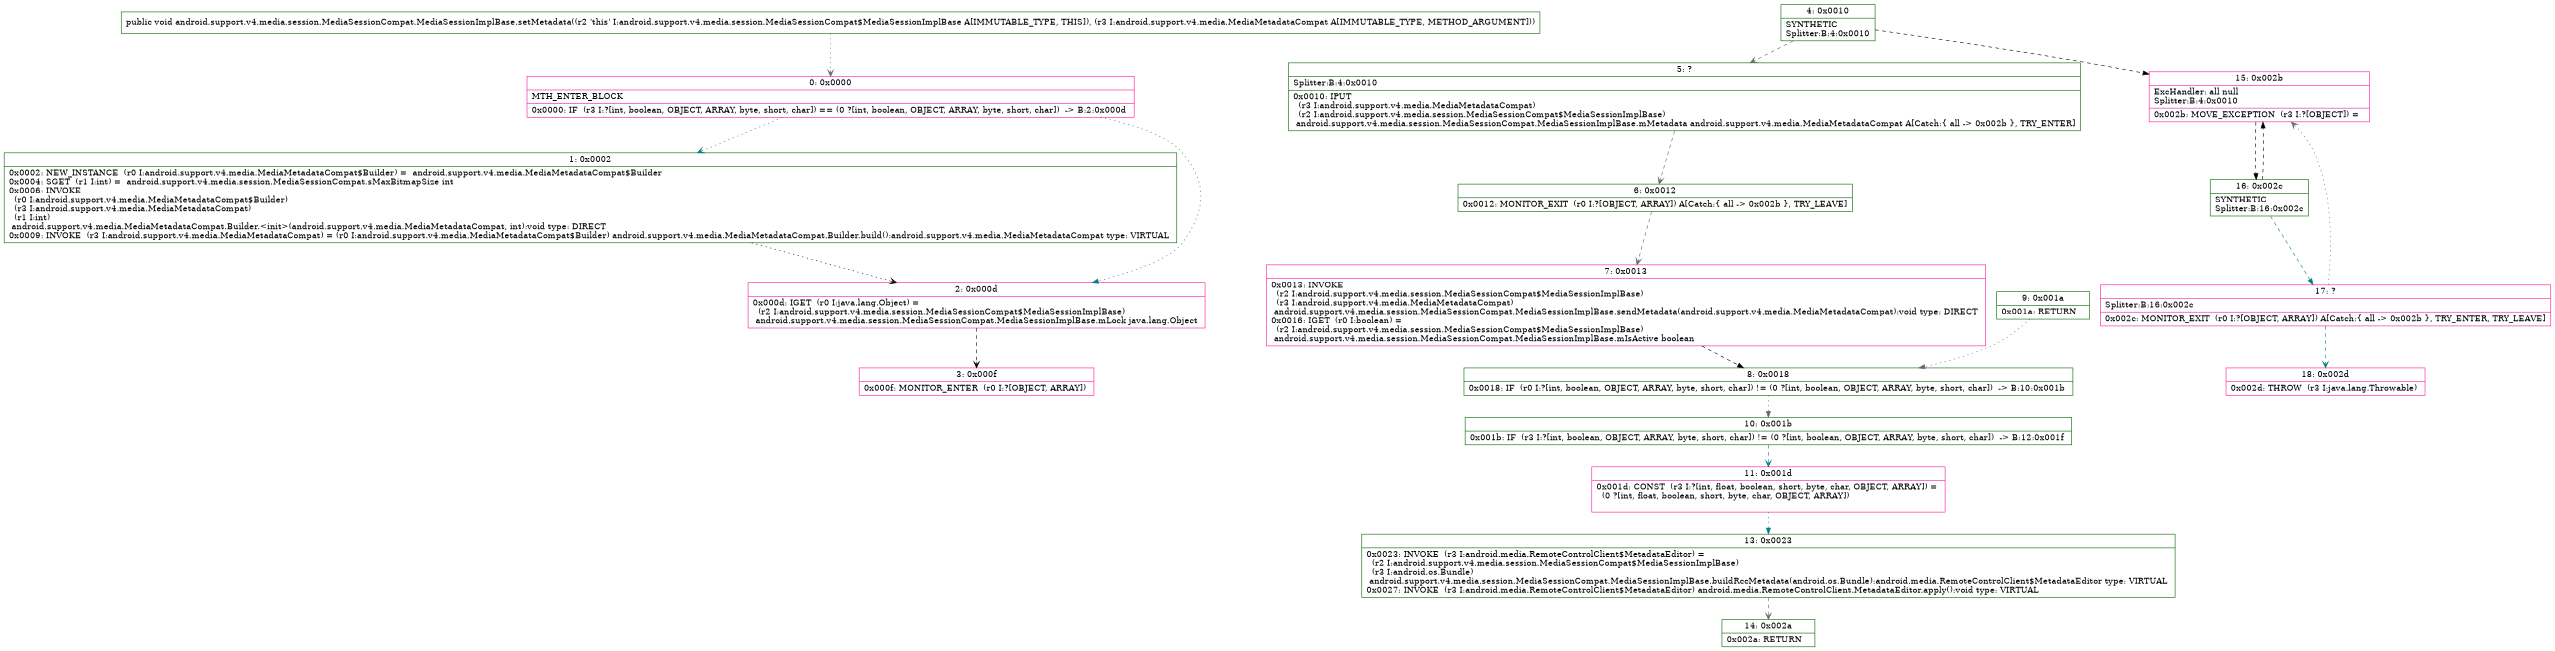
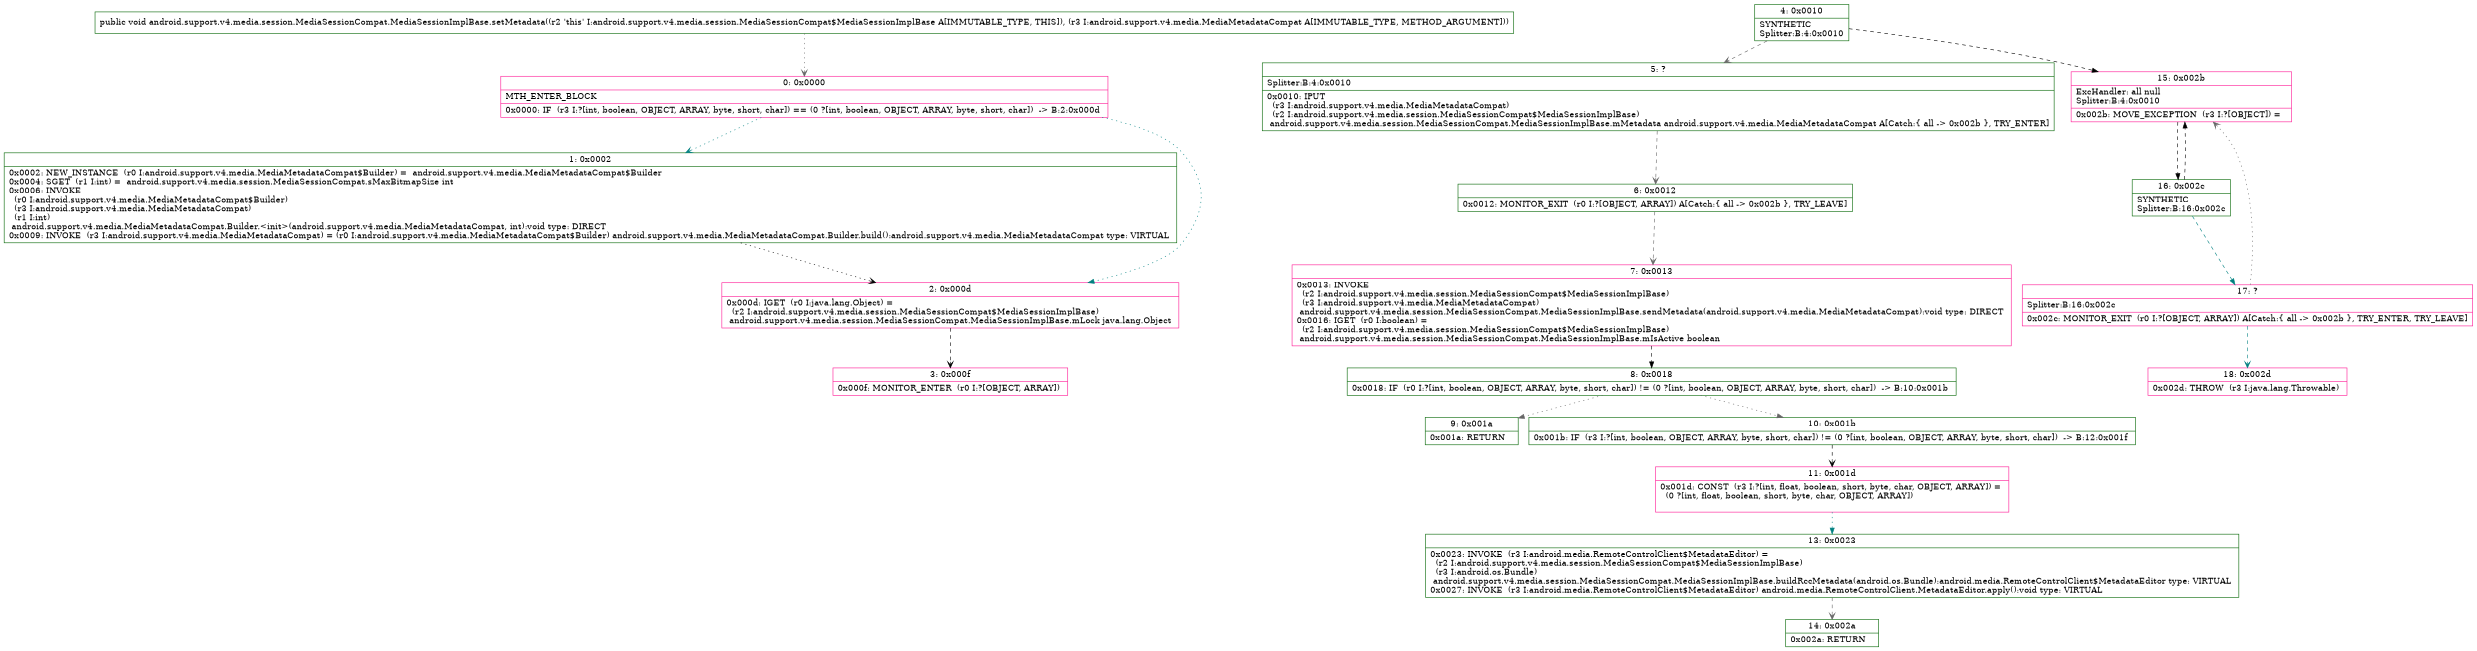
(1981, 350) -> (1563, 406)
(1768, 453) -> (1832, 453)
